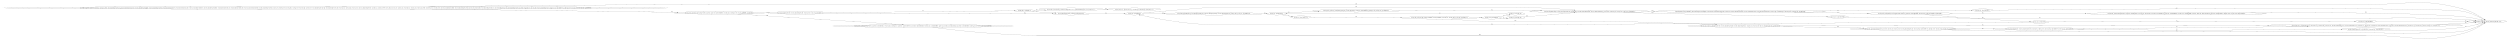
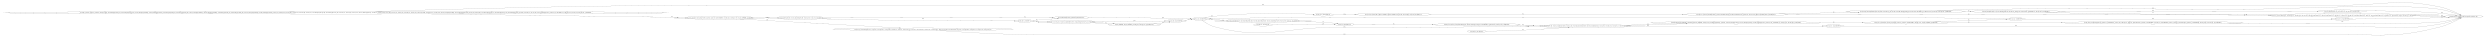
(1983, 10) -> none
(1287, 16) -> (1259, 14)
(1492, 18) -> none
none -> (1176, 21)
